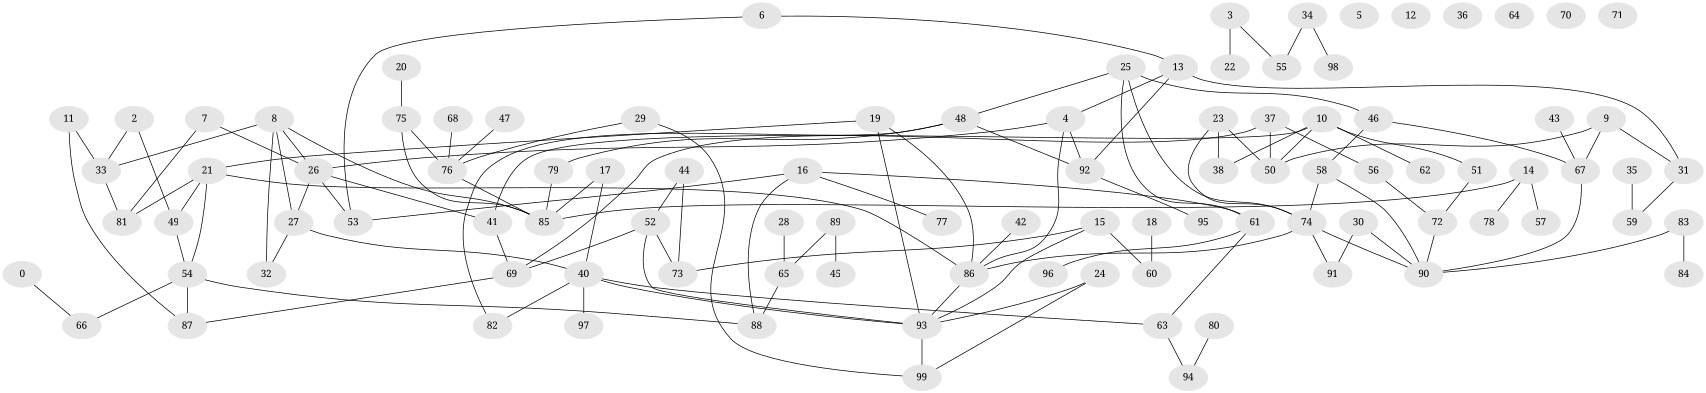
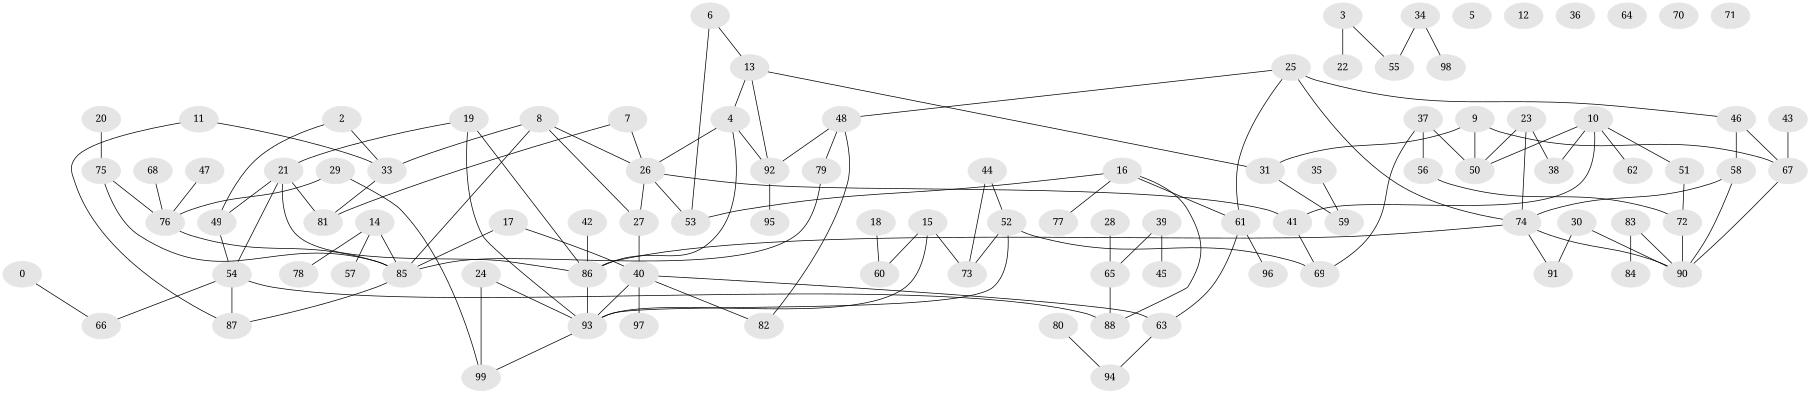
(836, 223) -> (1162, 223)
(266, 274) -> none
(371, 297) -> (319, 305)
